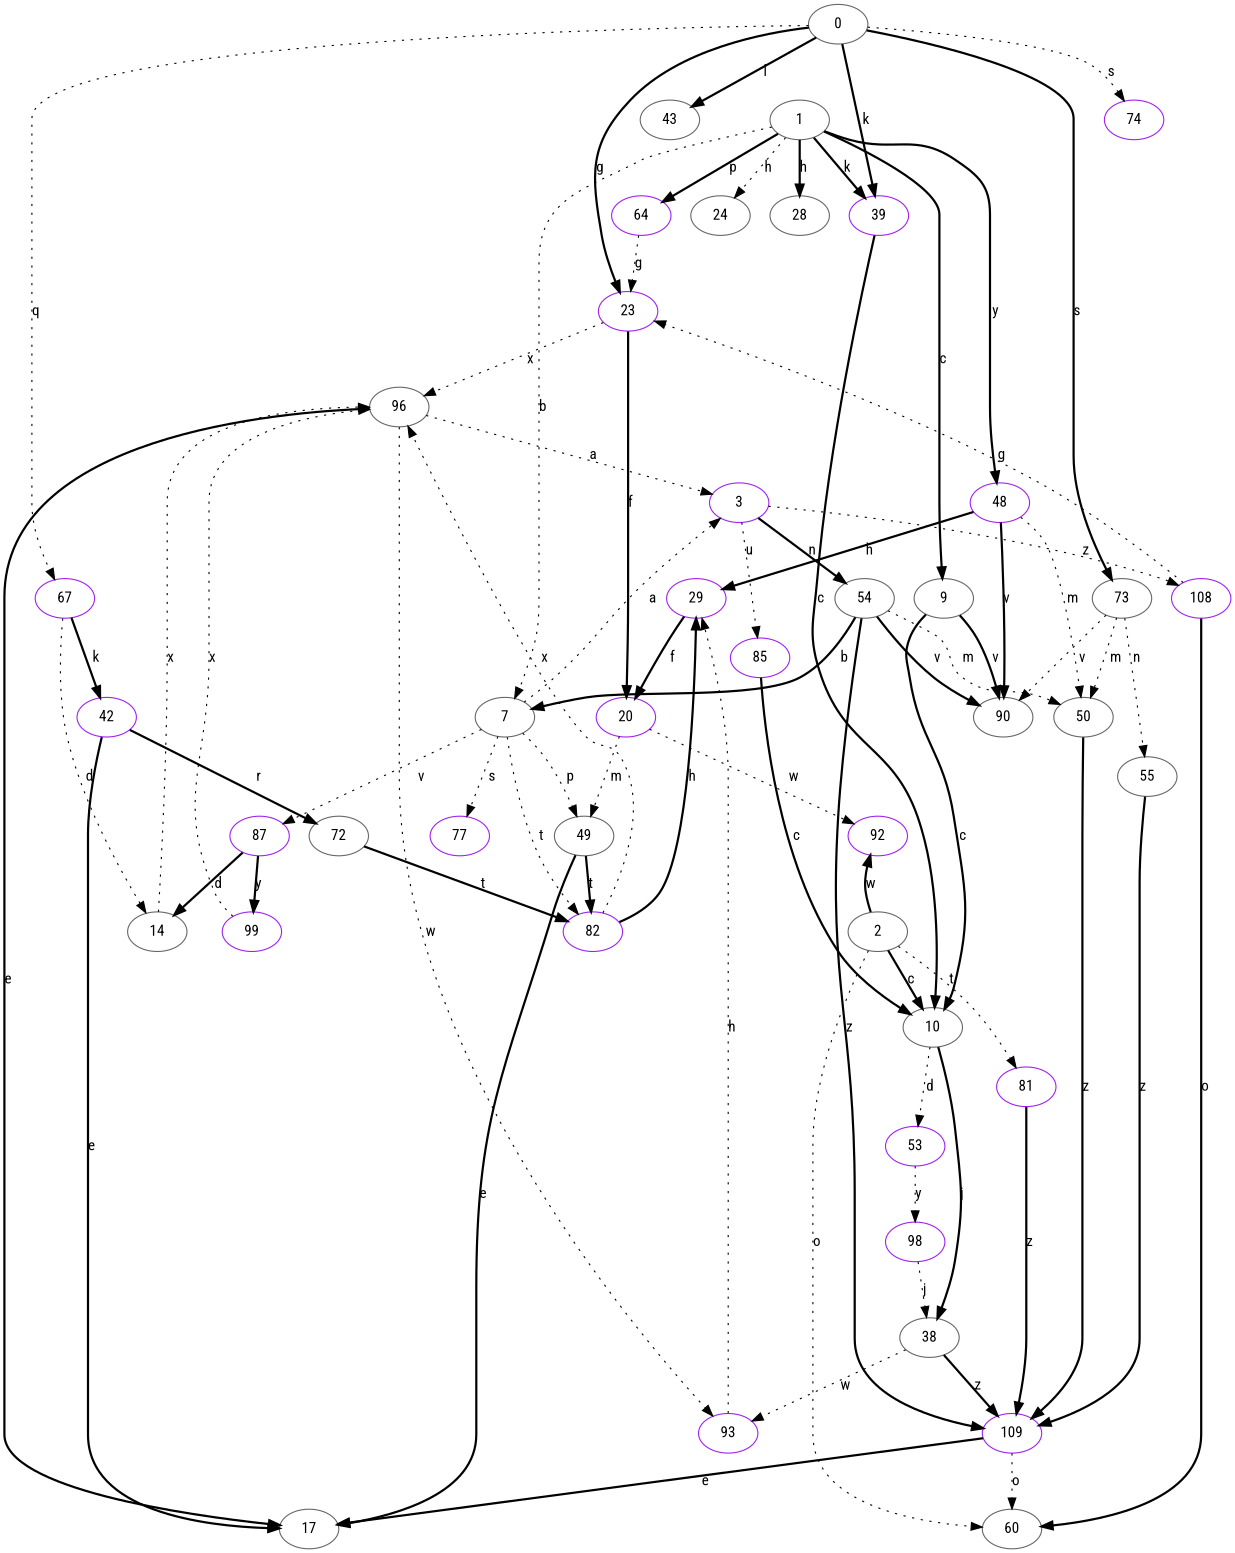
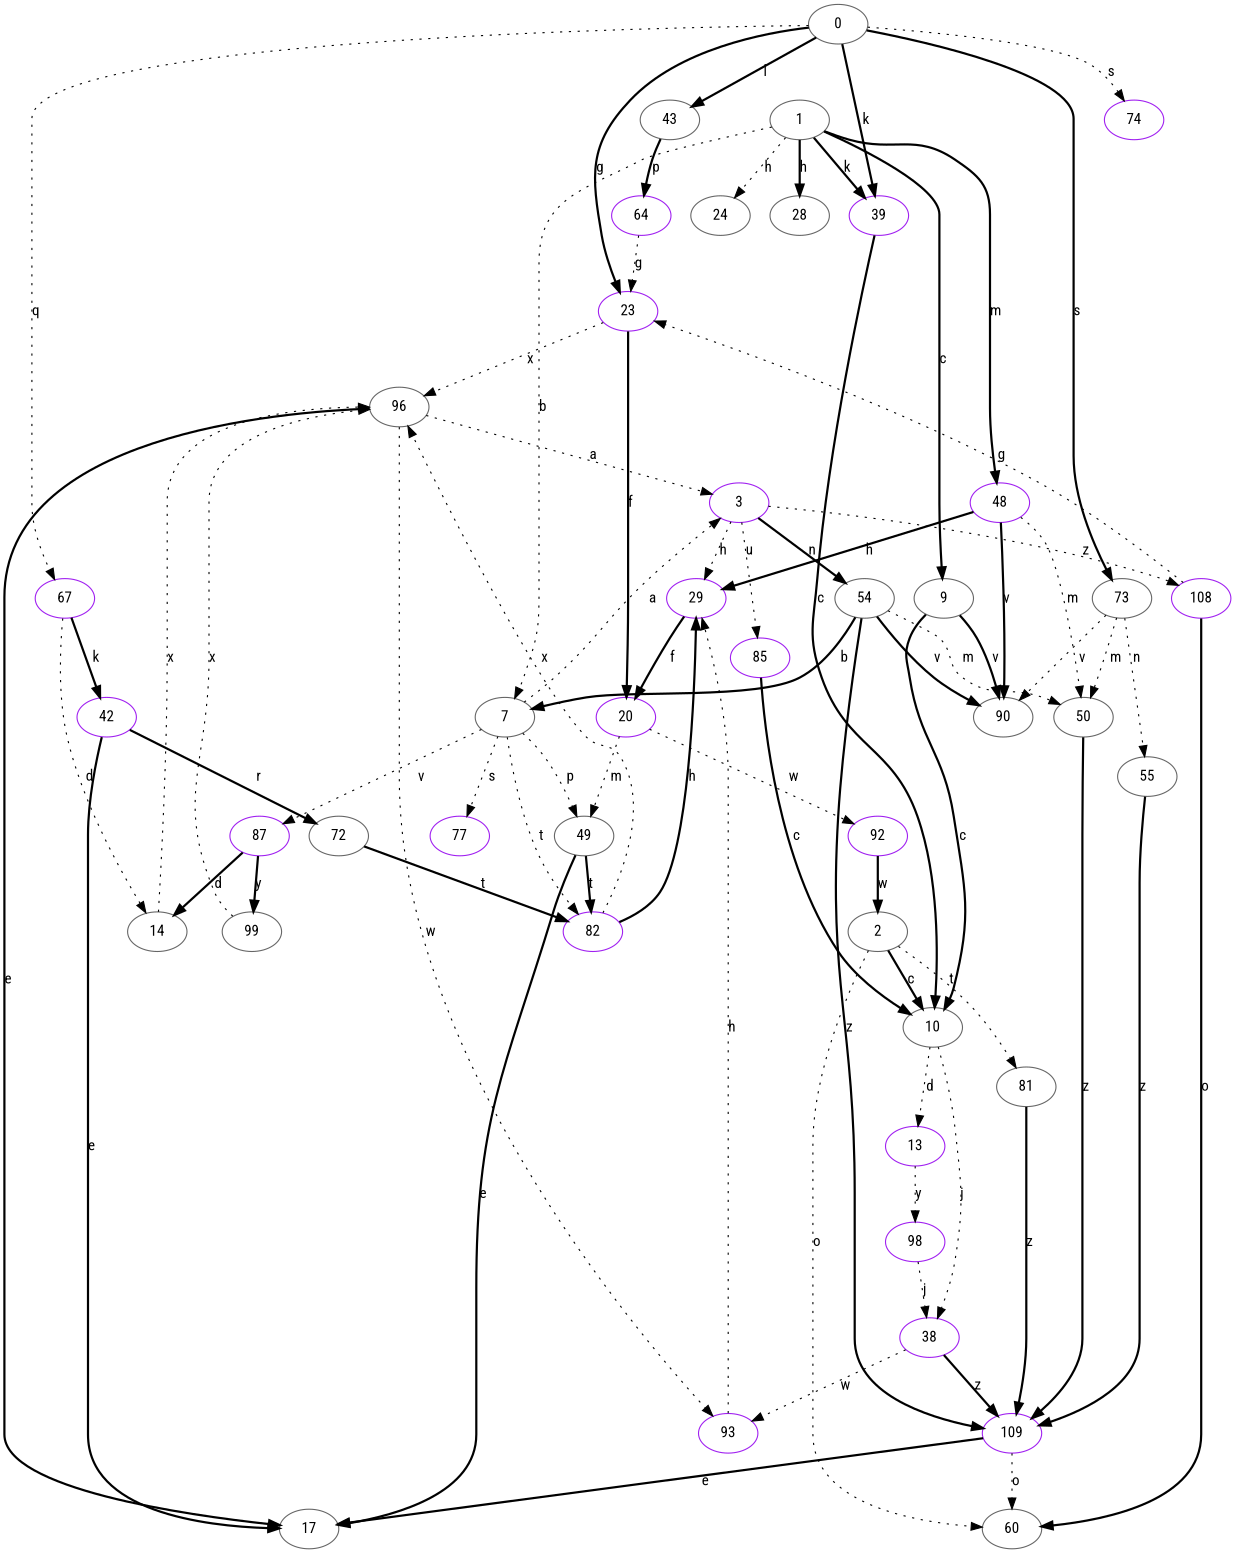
(725, 165) -> (651, 163)
(996, 311) -> (996, 311)
none -> (720, 546)
(865, 889) -> (878, 878)
(252, 932) -> (252, 932)
(1026, 1087) -> (1026, 1087)
(915, 1146) -> (915, 1146)
(960, 1178) -> (960, 1178)
(930, 1338) -> (930, 1338)
